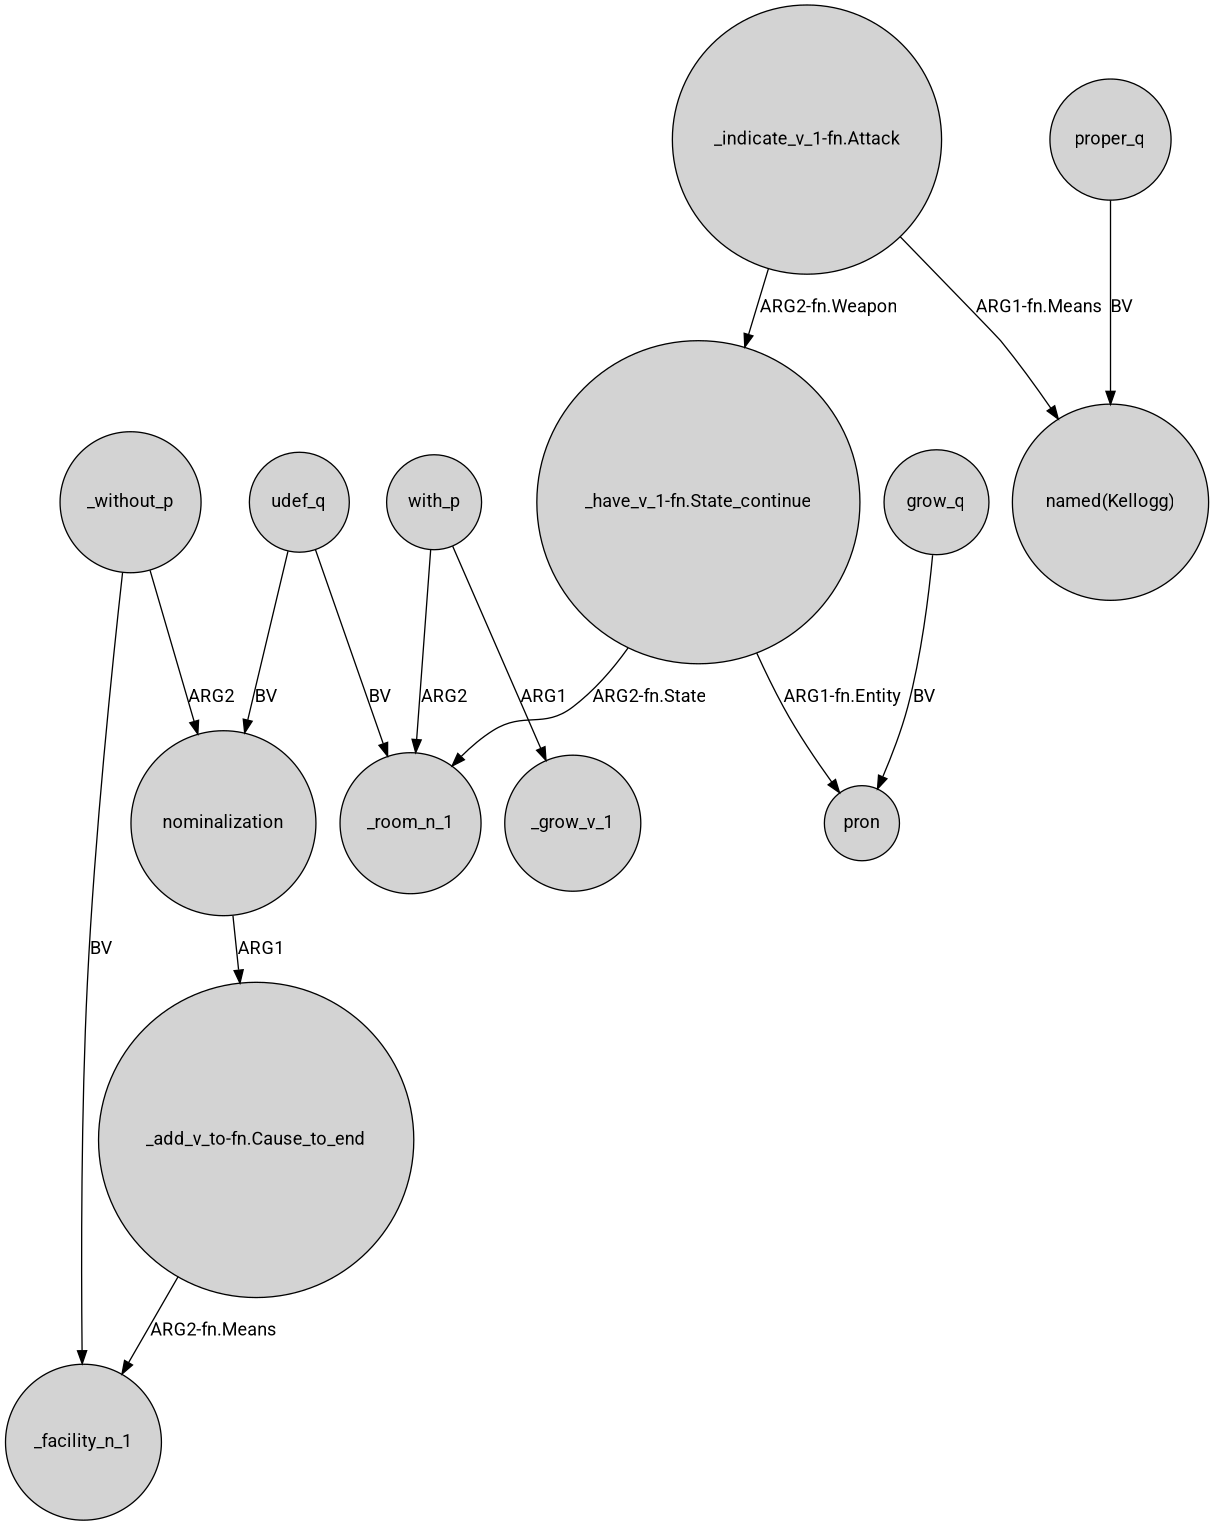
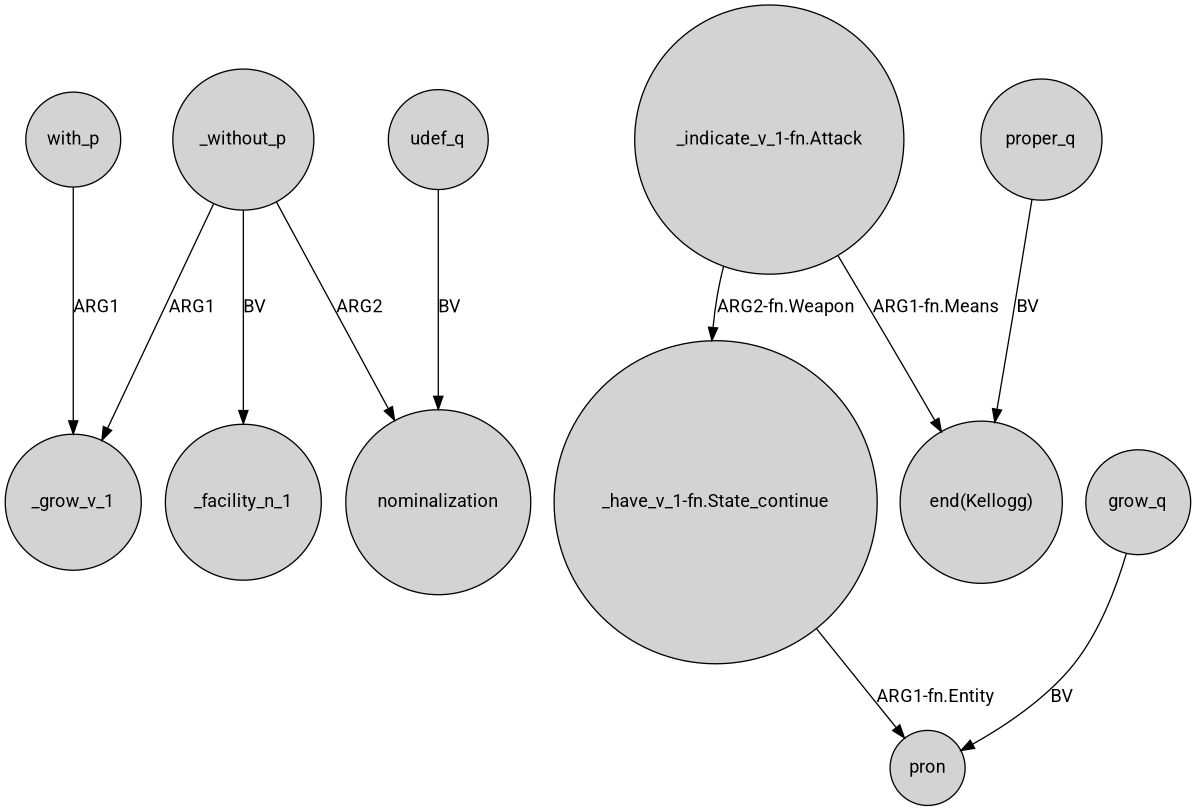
none -> (161, 316)
(1111, 502) -> (981, 502)
(411, 823) -> none
(256, 1140) -> none
